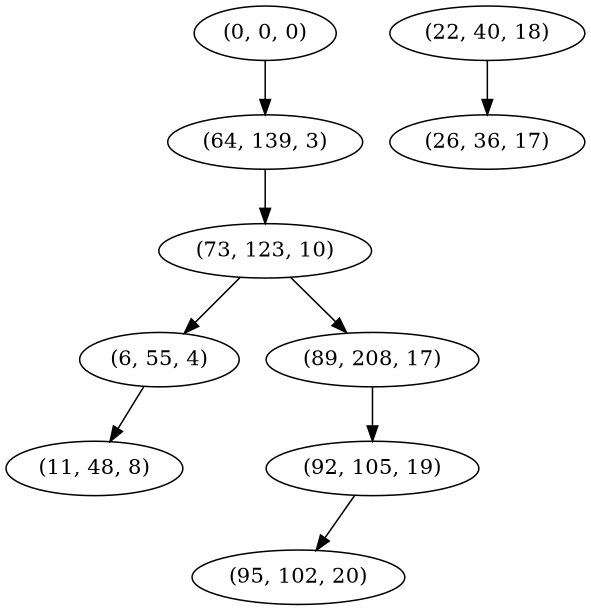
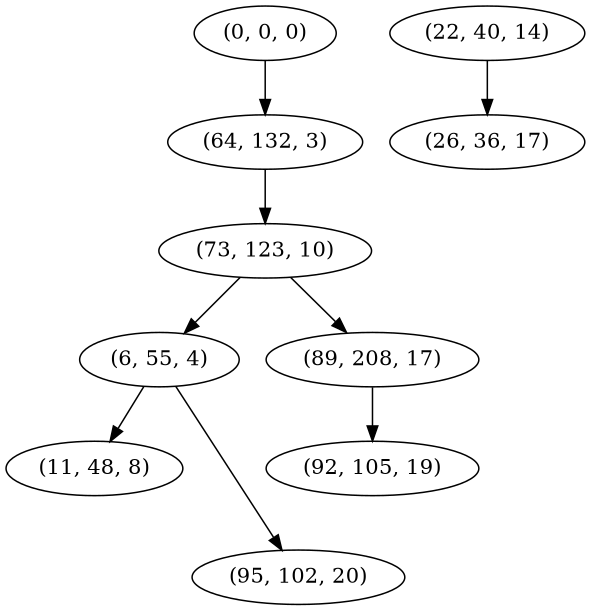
(487, 33) -> (487, 33)
(265, 142) -> (265, 142)
(340, 517) -> (225, 462)
